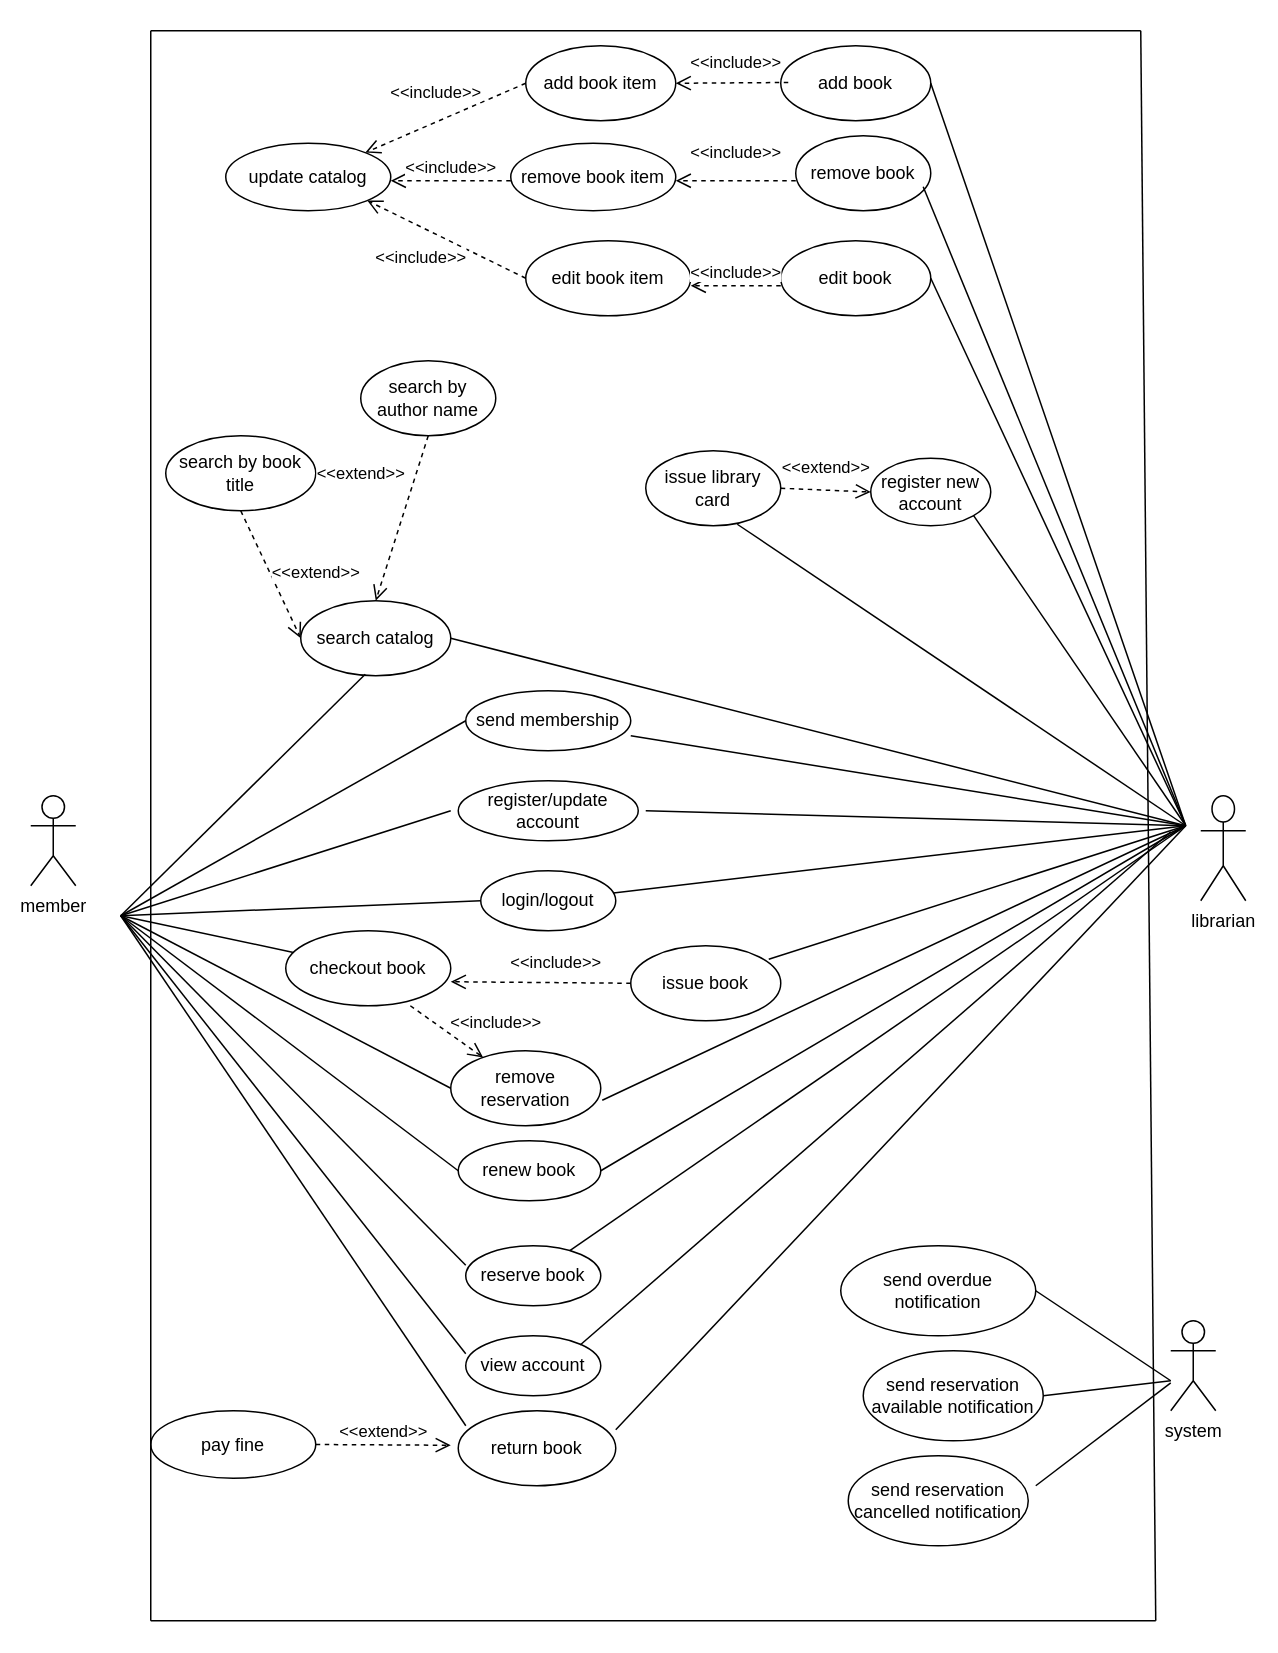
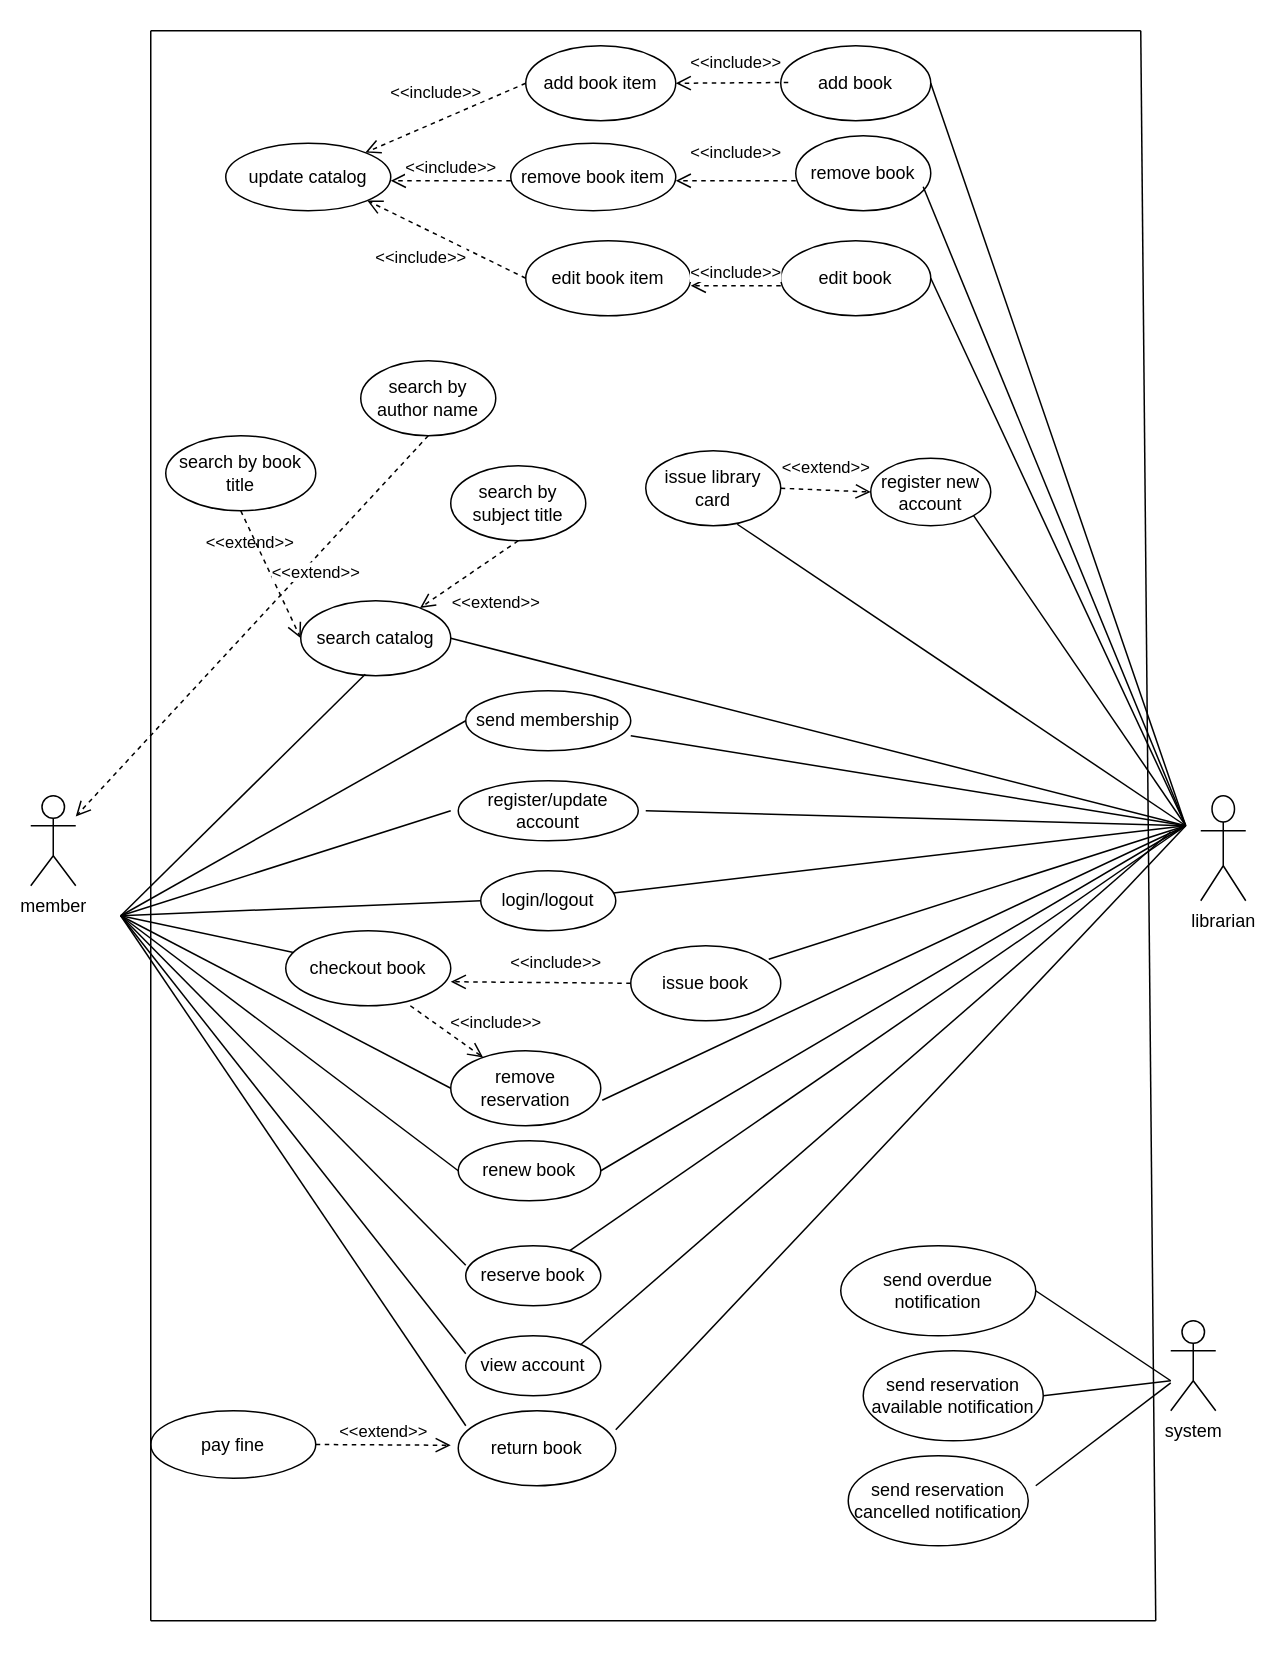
none -> (518, 503)
(403, 516) -> (186, 697)
none -> (471, 573)
